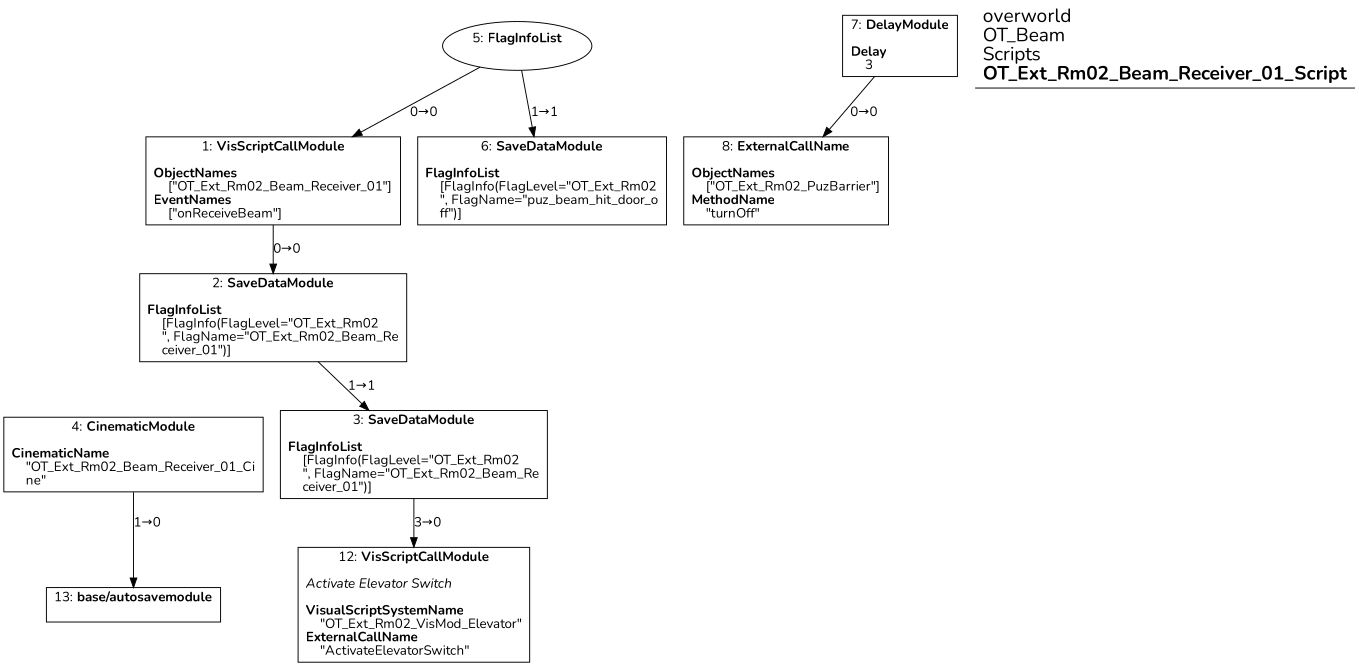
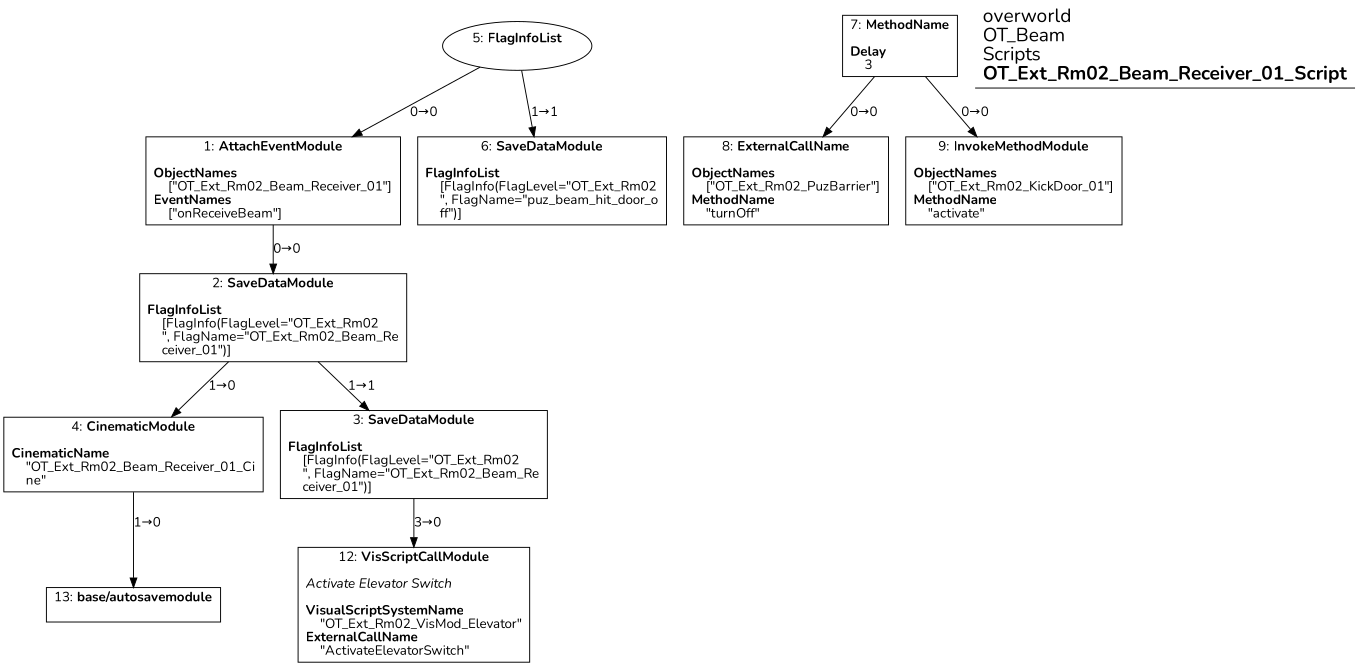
(908, 25) -> (908, 25)
(281, 146) -> (281, 146)
none -> (1014, 181)
none -> (204, 386)
